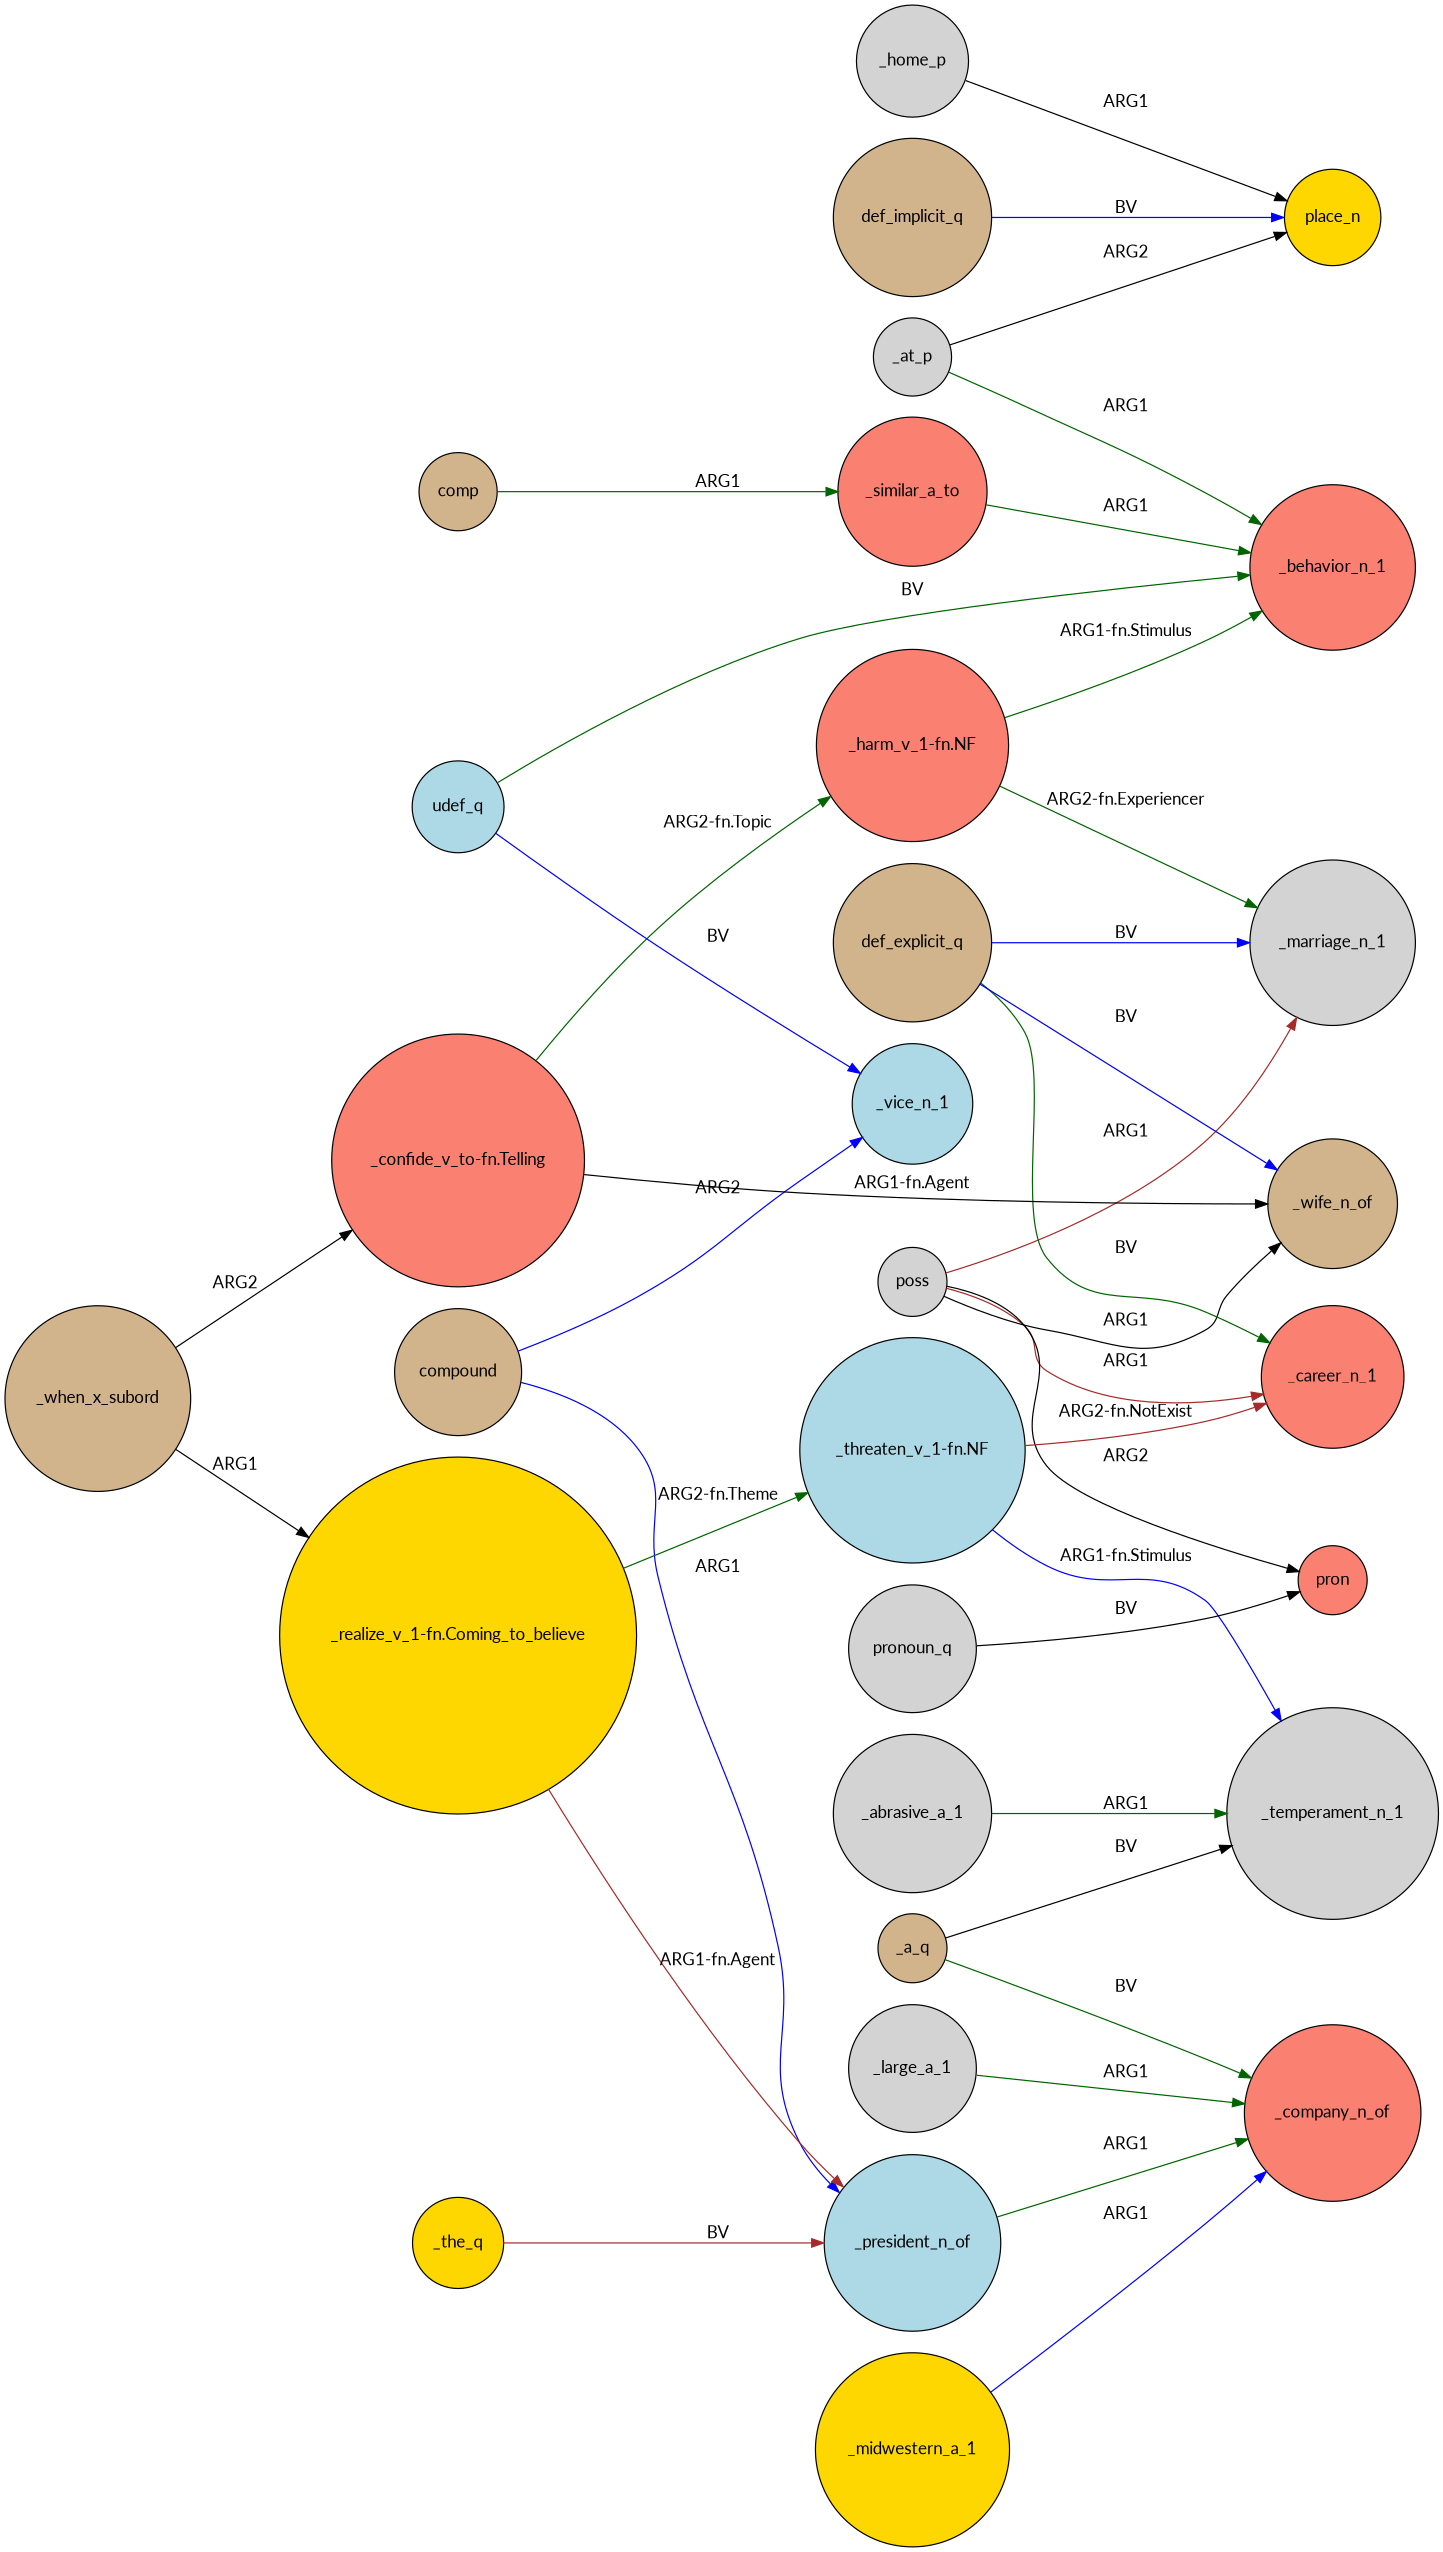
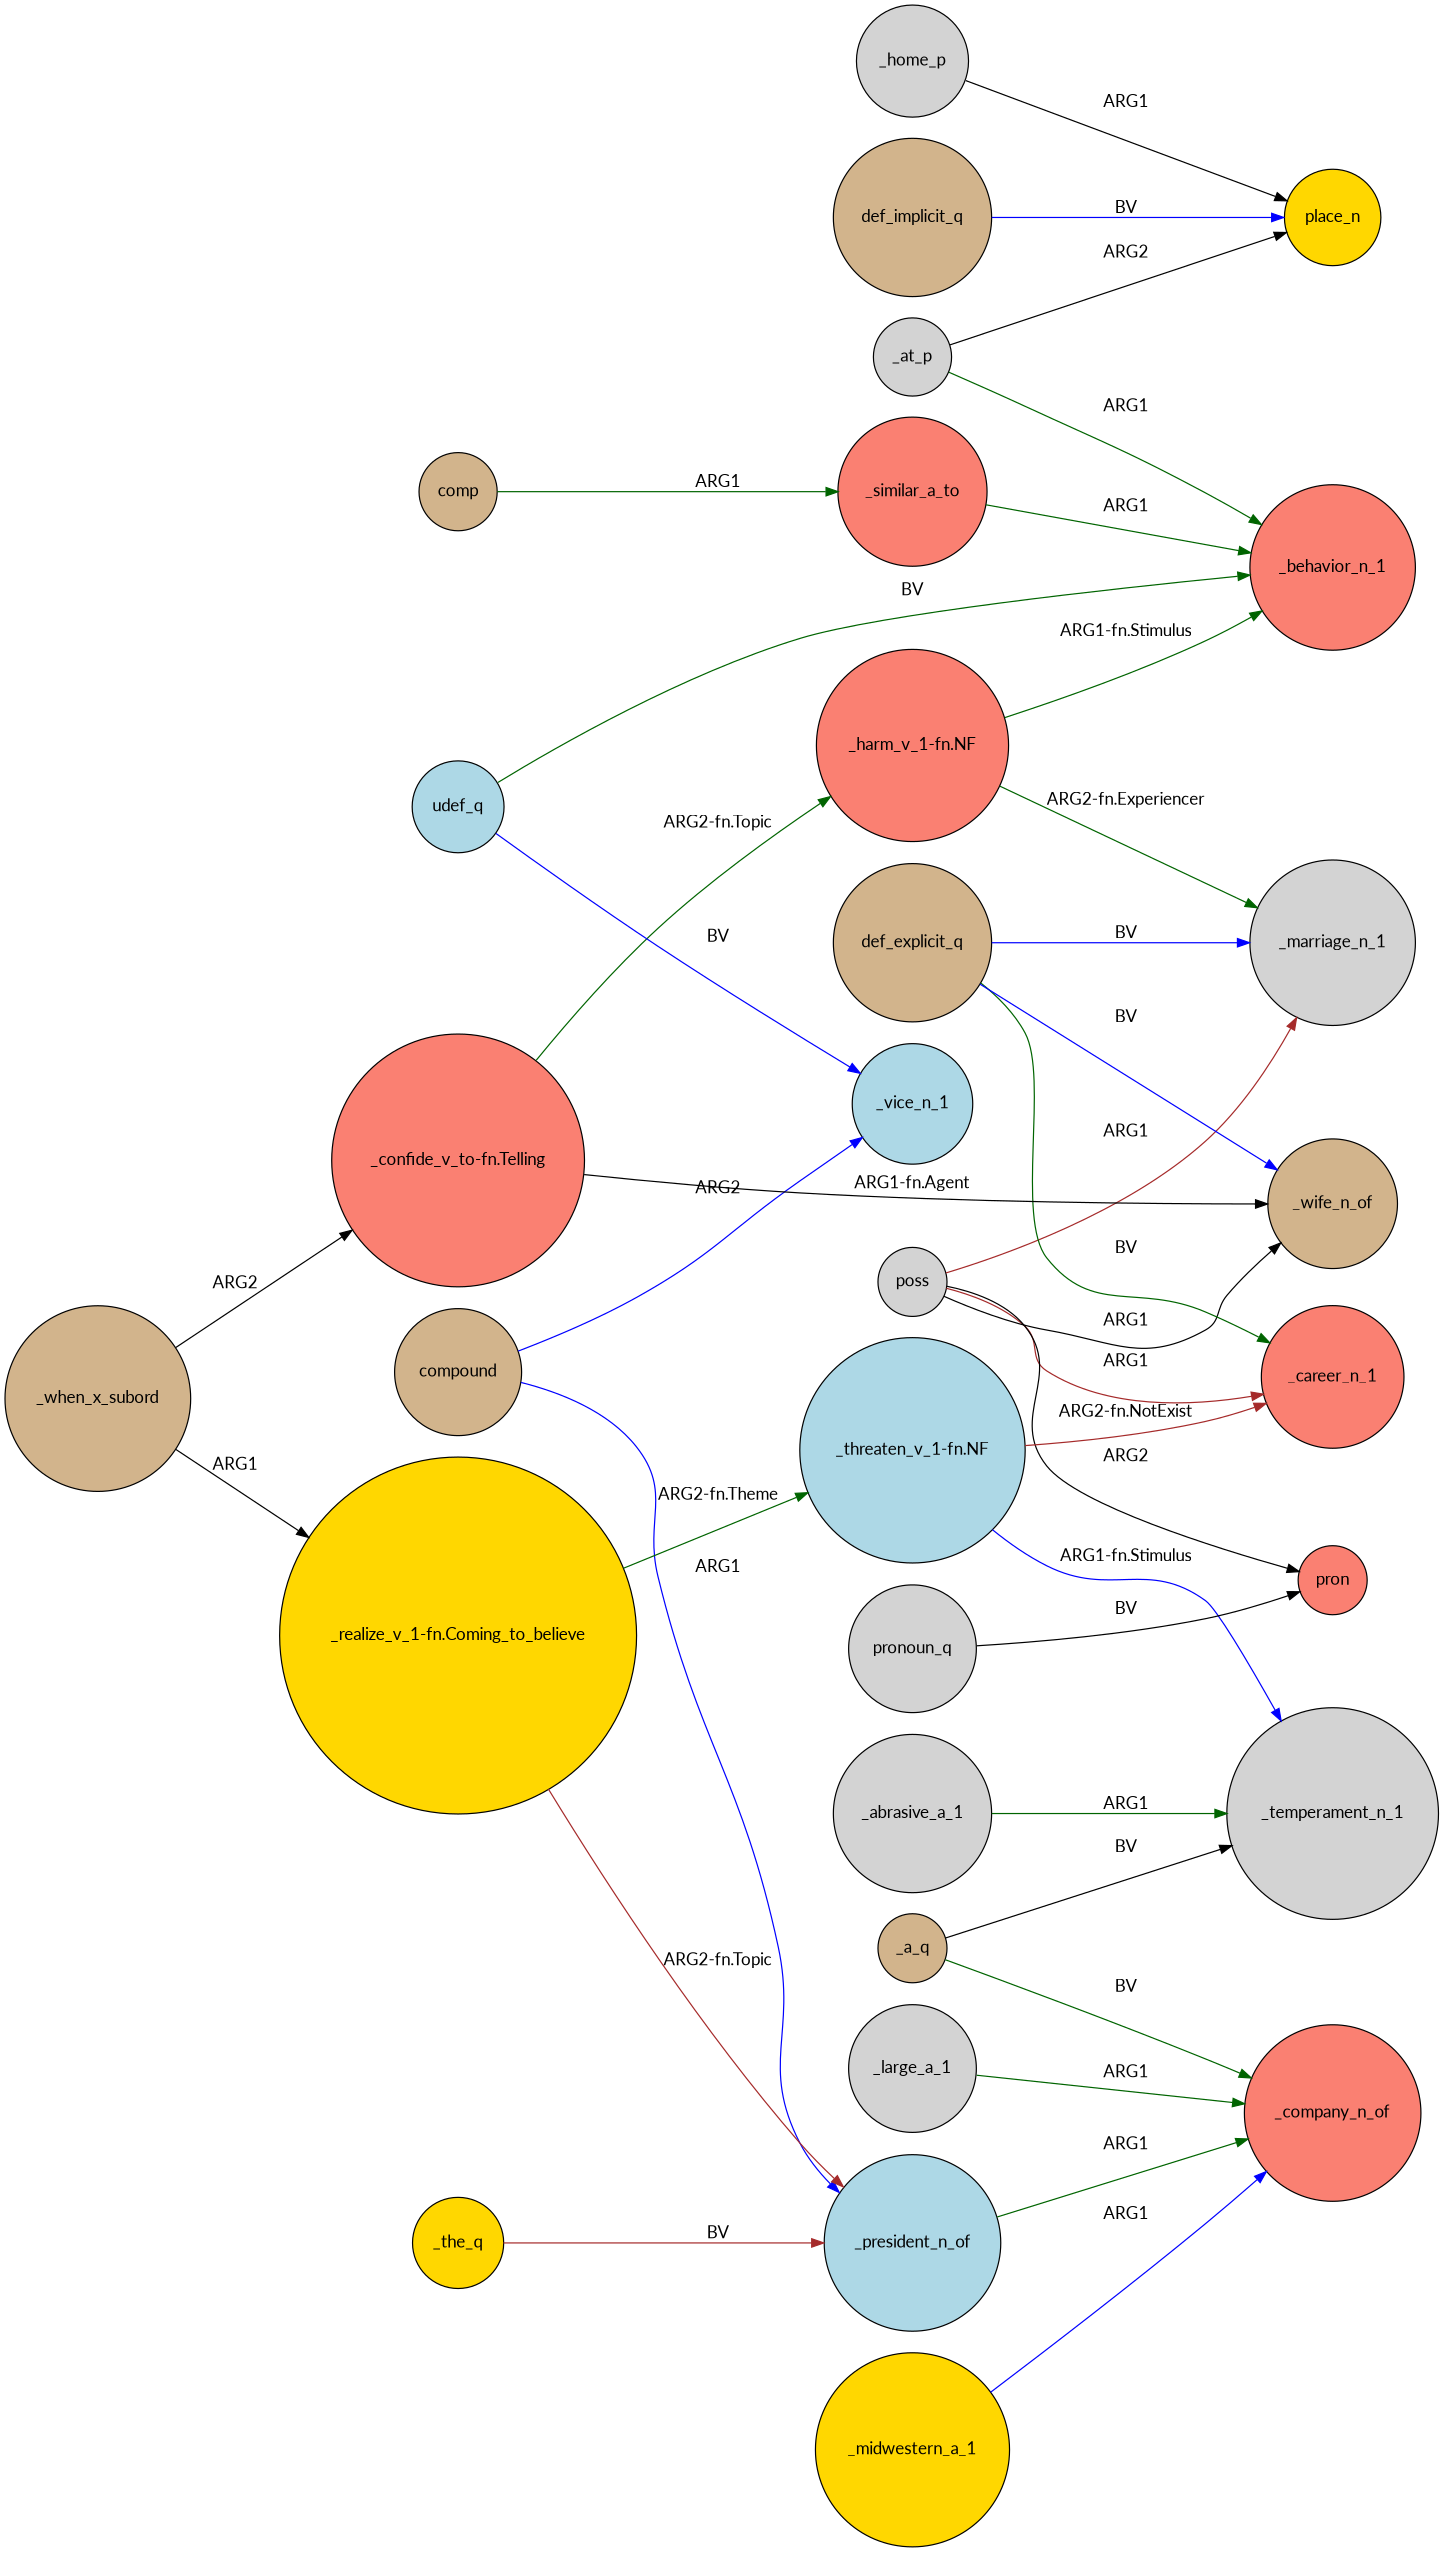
(718, 1961) -> (718, 1961)
